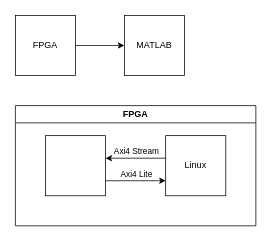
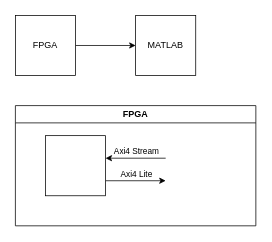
(154, 45) -> (165, 45)
(195, 165) -> none
